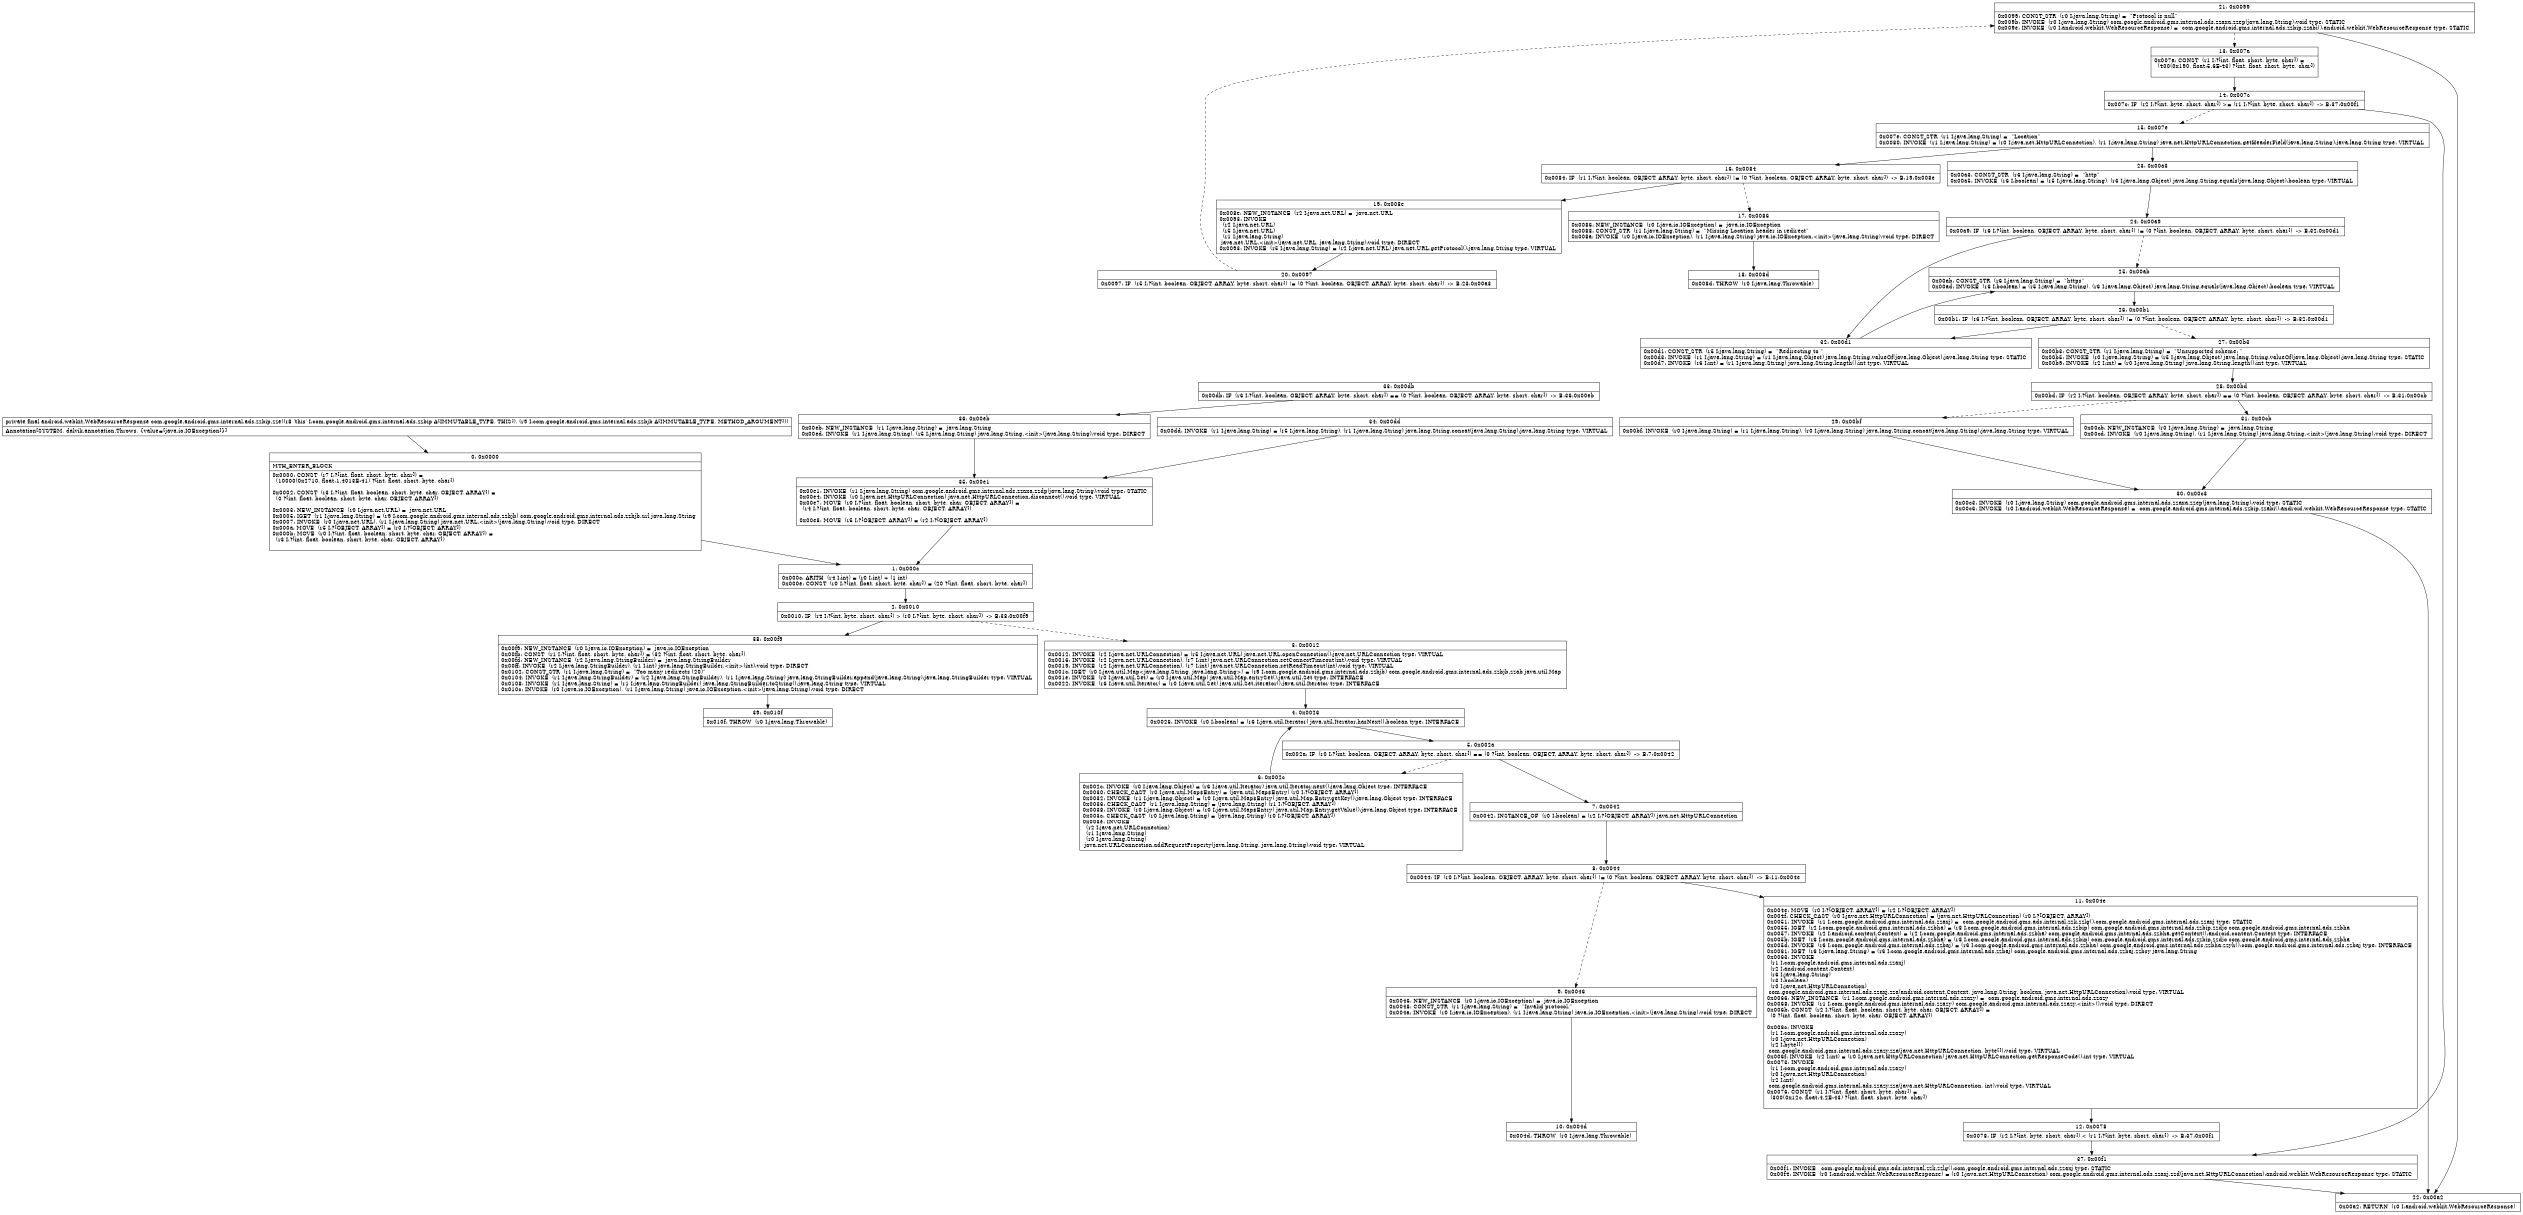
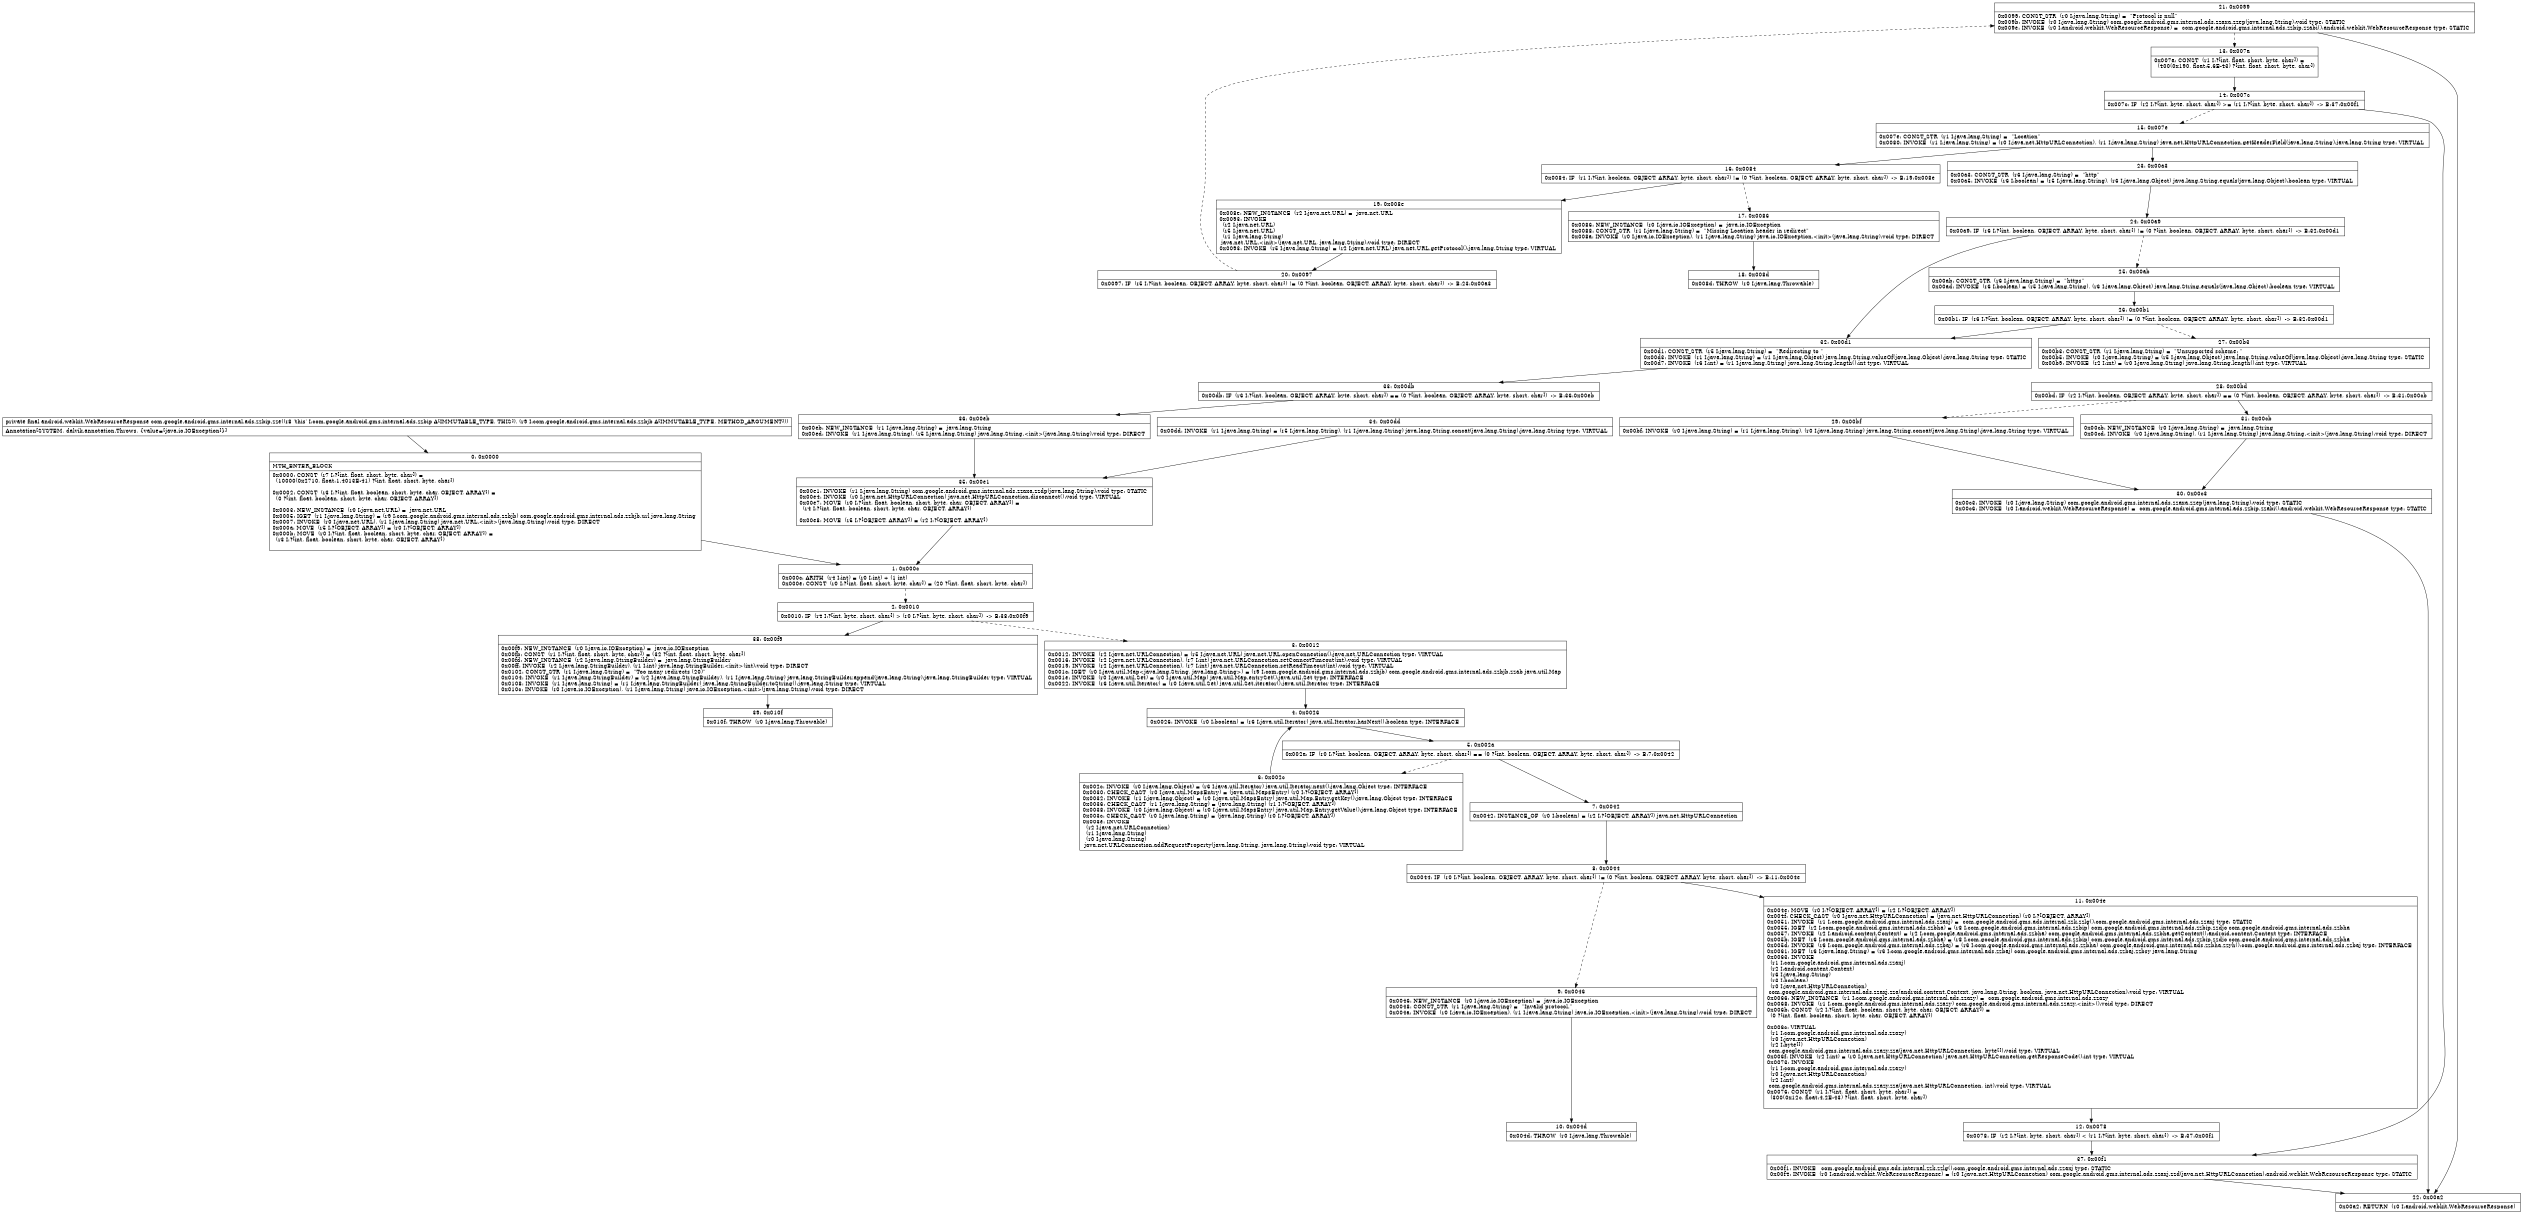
(1923, 309) -> (1585, 375)
(2233, 373) -> none
(906, 594) -> (906, 594)
(1792, 1028) -> (1793, 1028)
